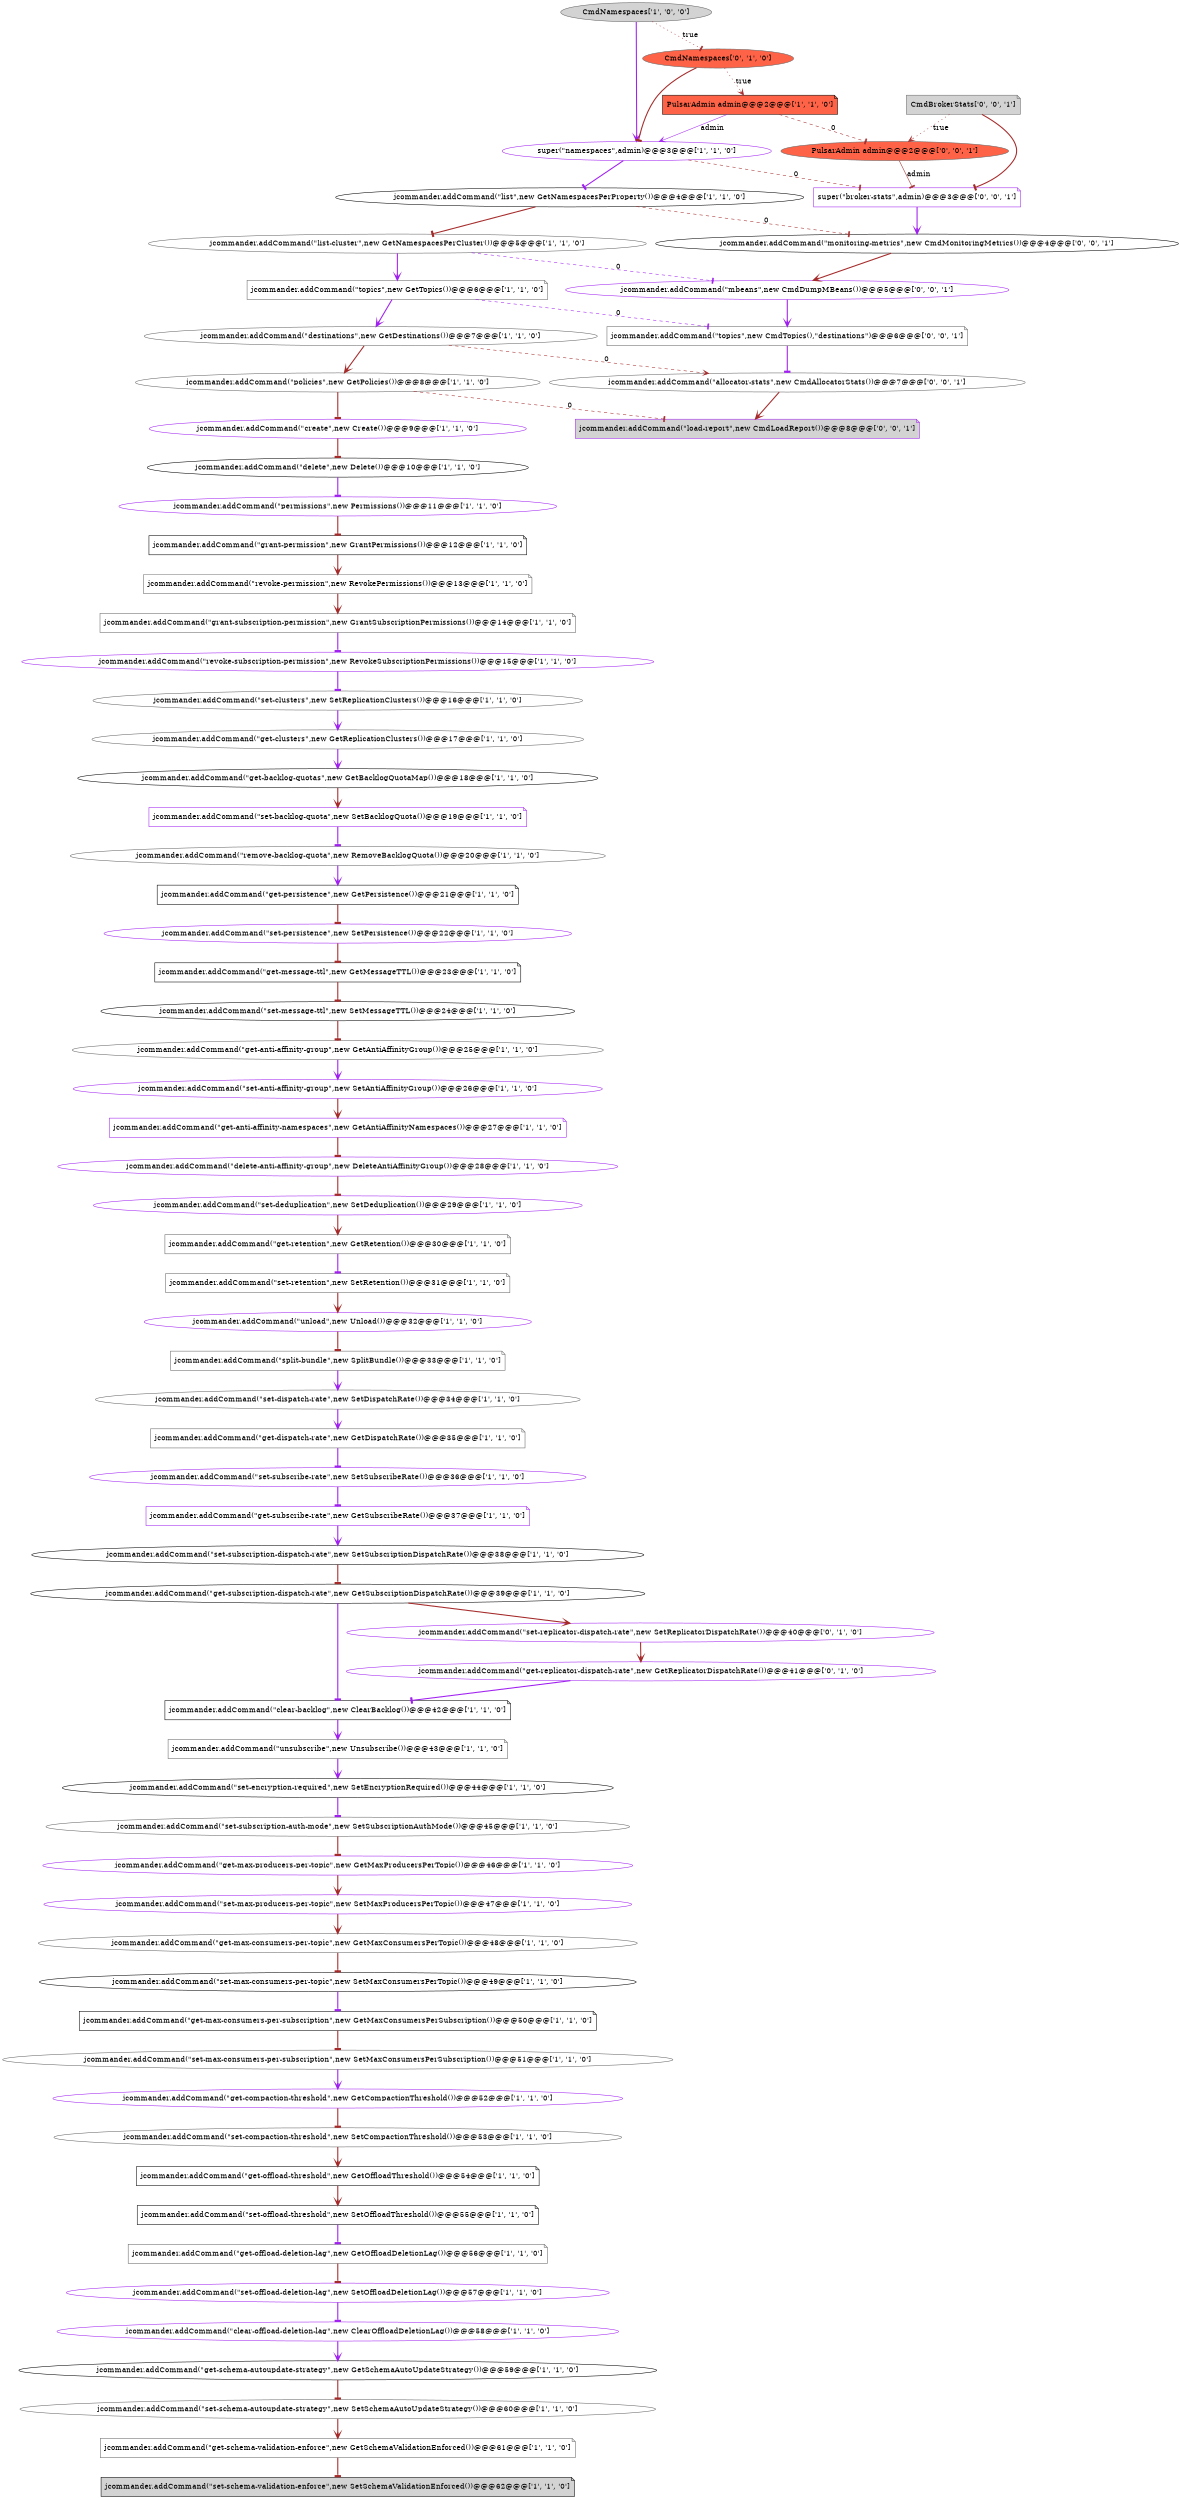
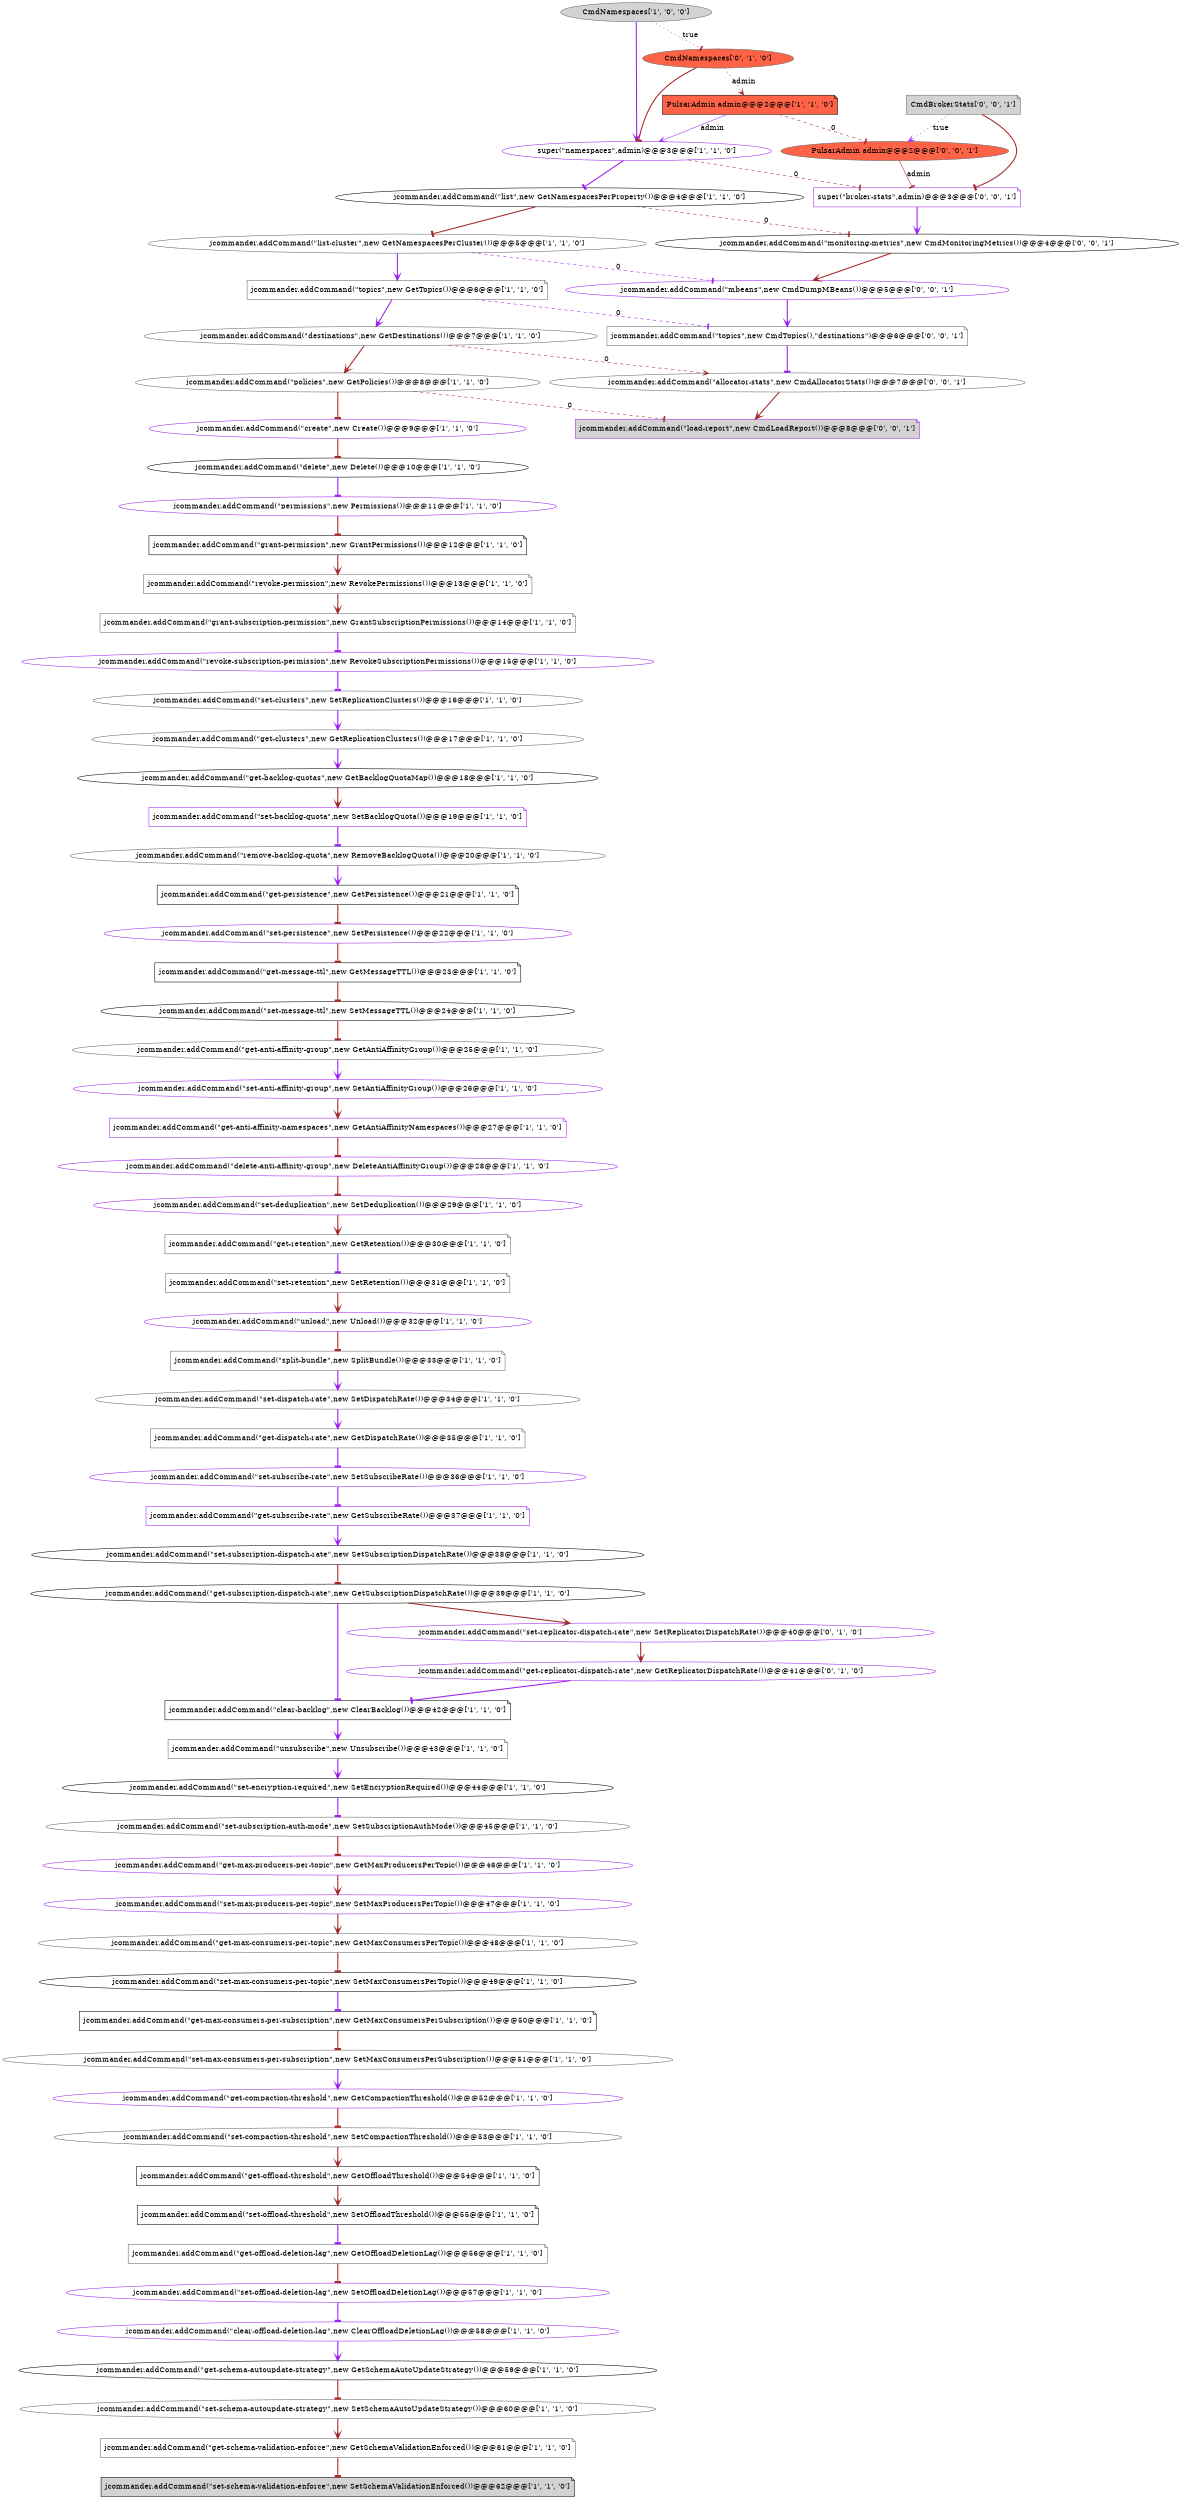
(744, 82) -> (744, 82)
(931, 127) -> (931, 127)
